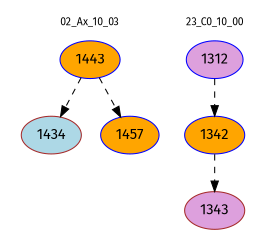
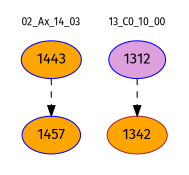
(90, 23) -> (51, 23)
(215, 23) -> (137, 23)
(51, 135) -> none
(215, 135) -> (137, 135)
(215, 210) -> none
